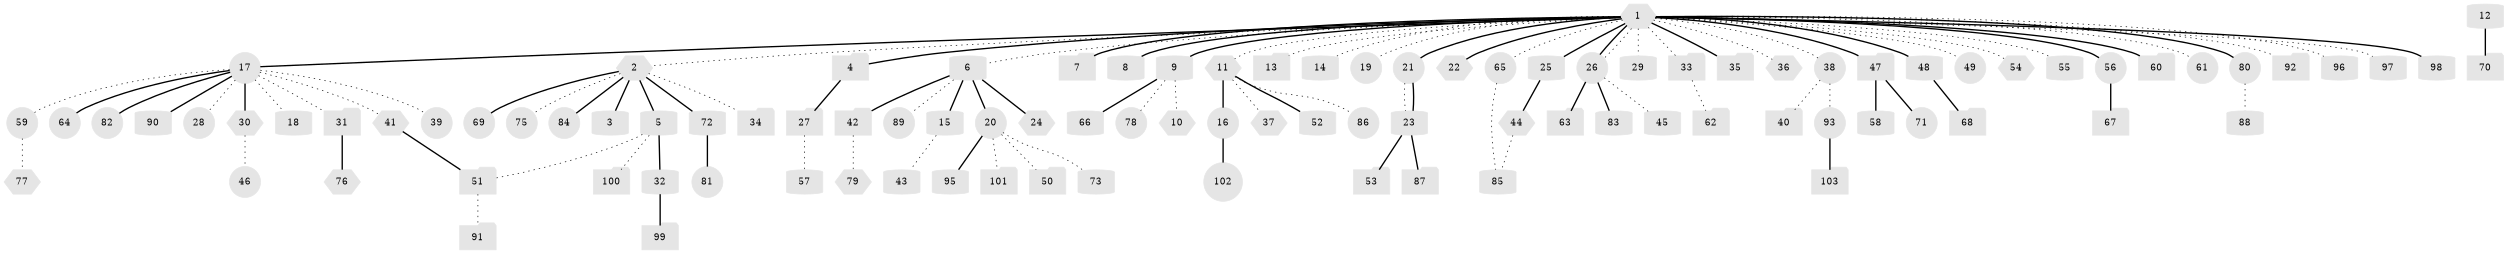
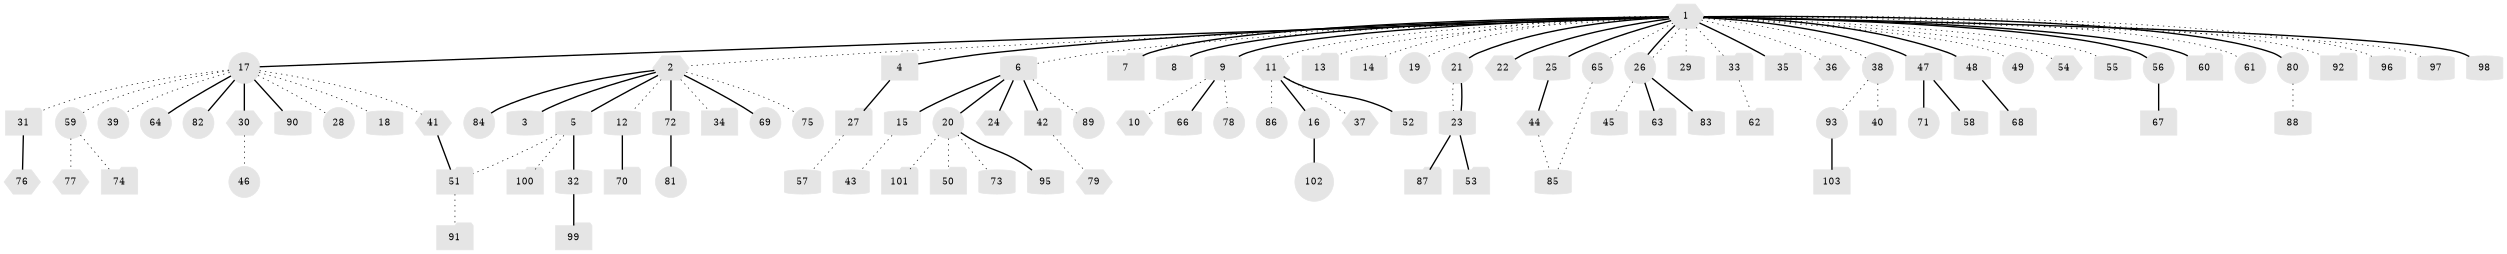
none -> (647, 95)
none -> (119, 182)
